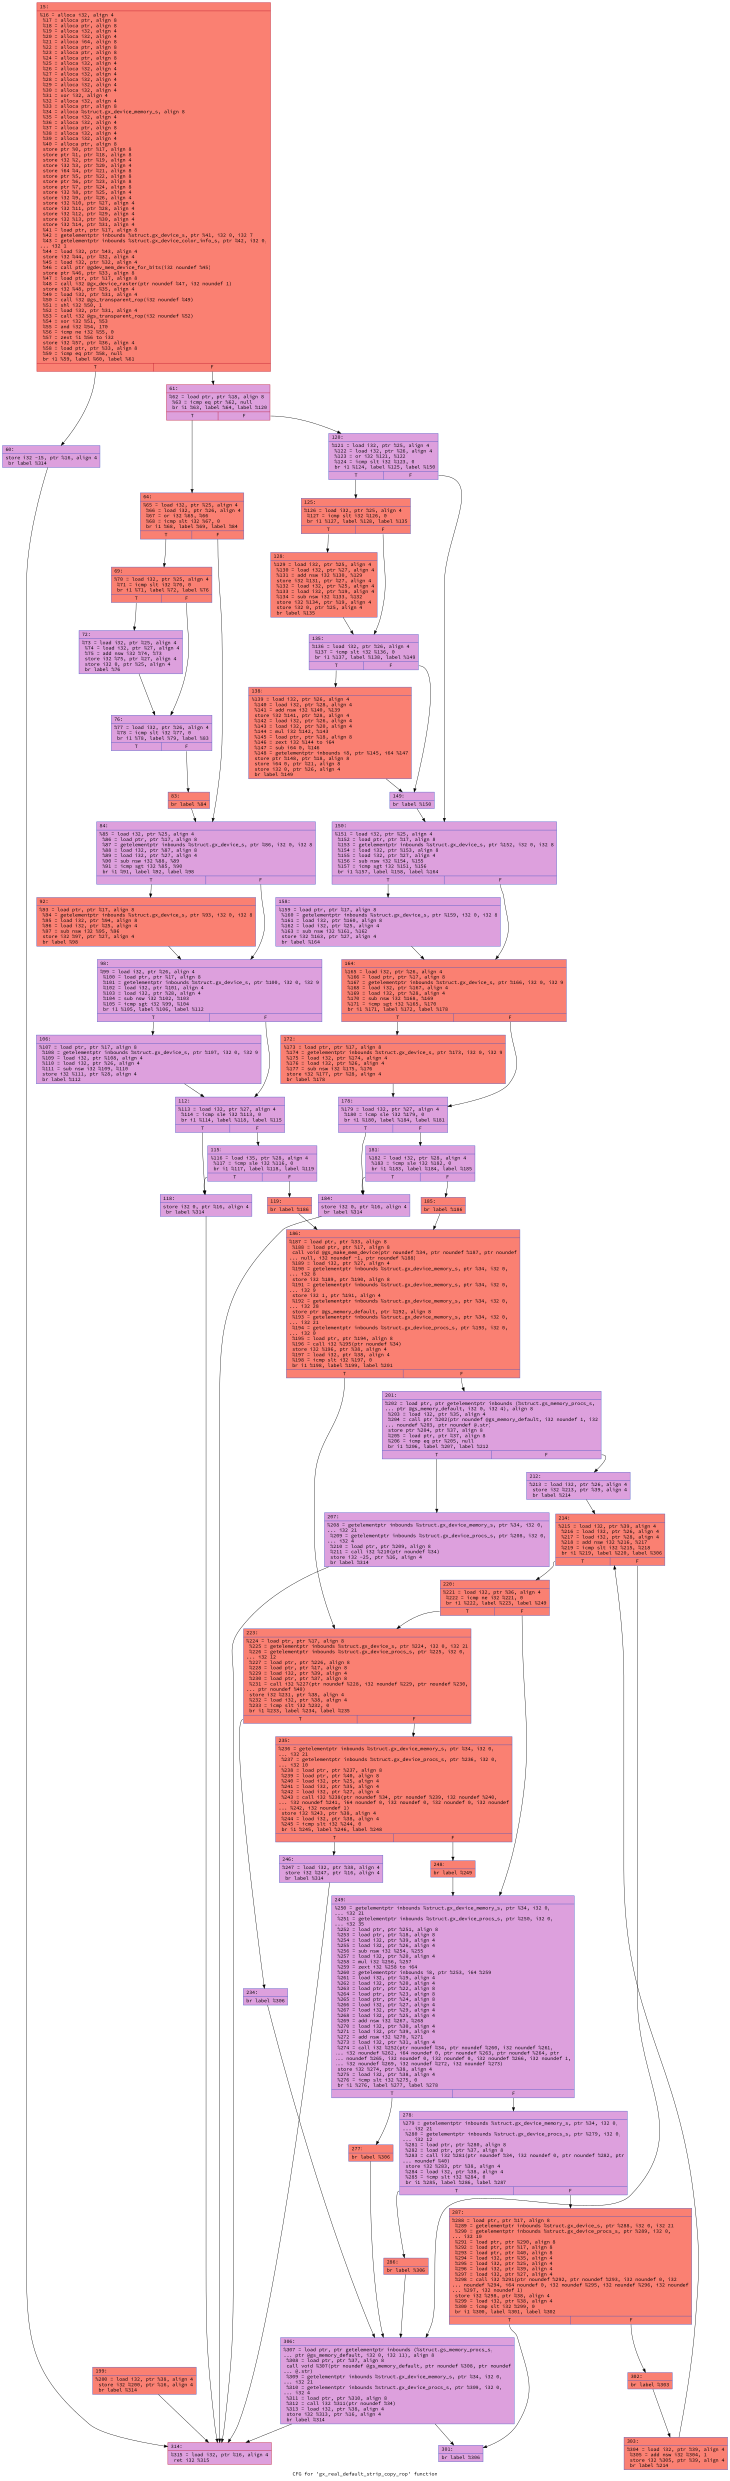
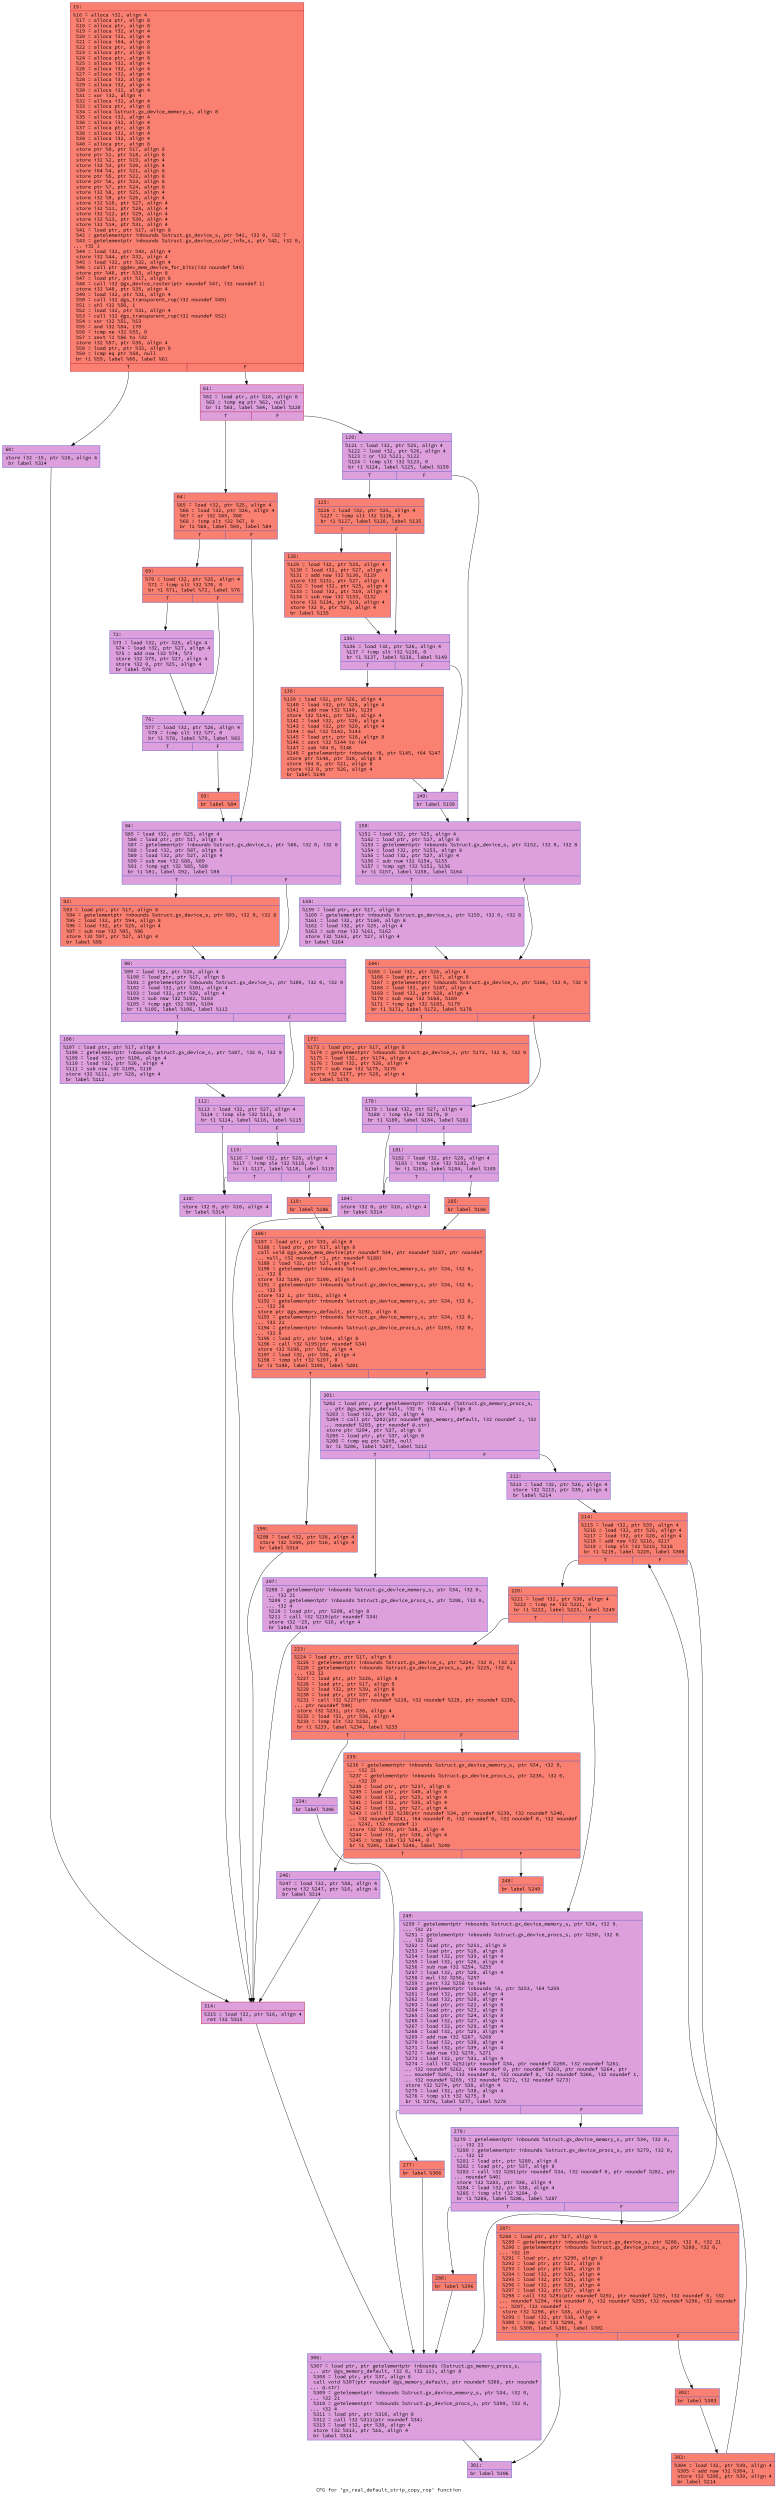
(259, 1158) -> (279, 1158)
(315, 1500) -> (309, 1450)
(297, 1673) -> (344, 1689)
(270, 2433) -> (316, 2190)
